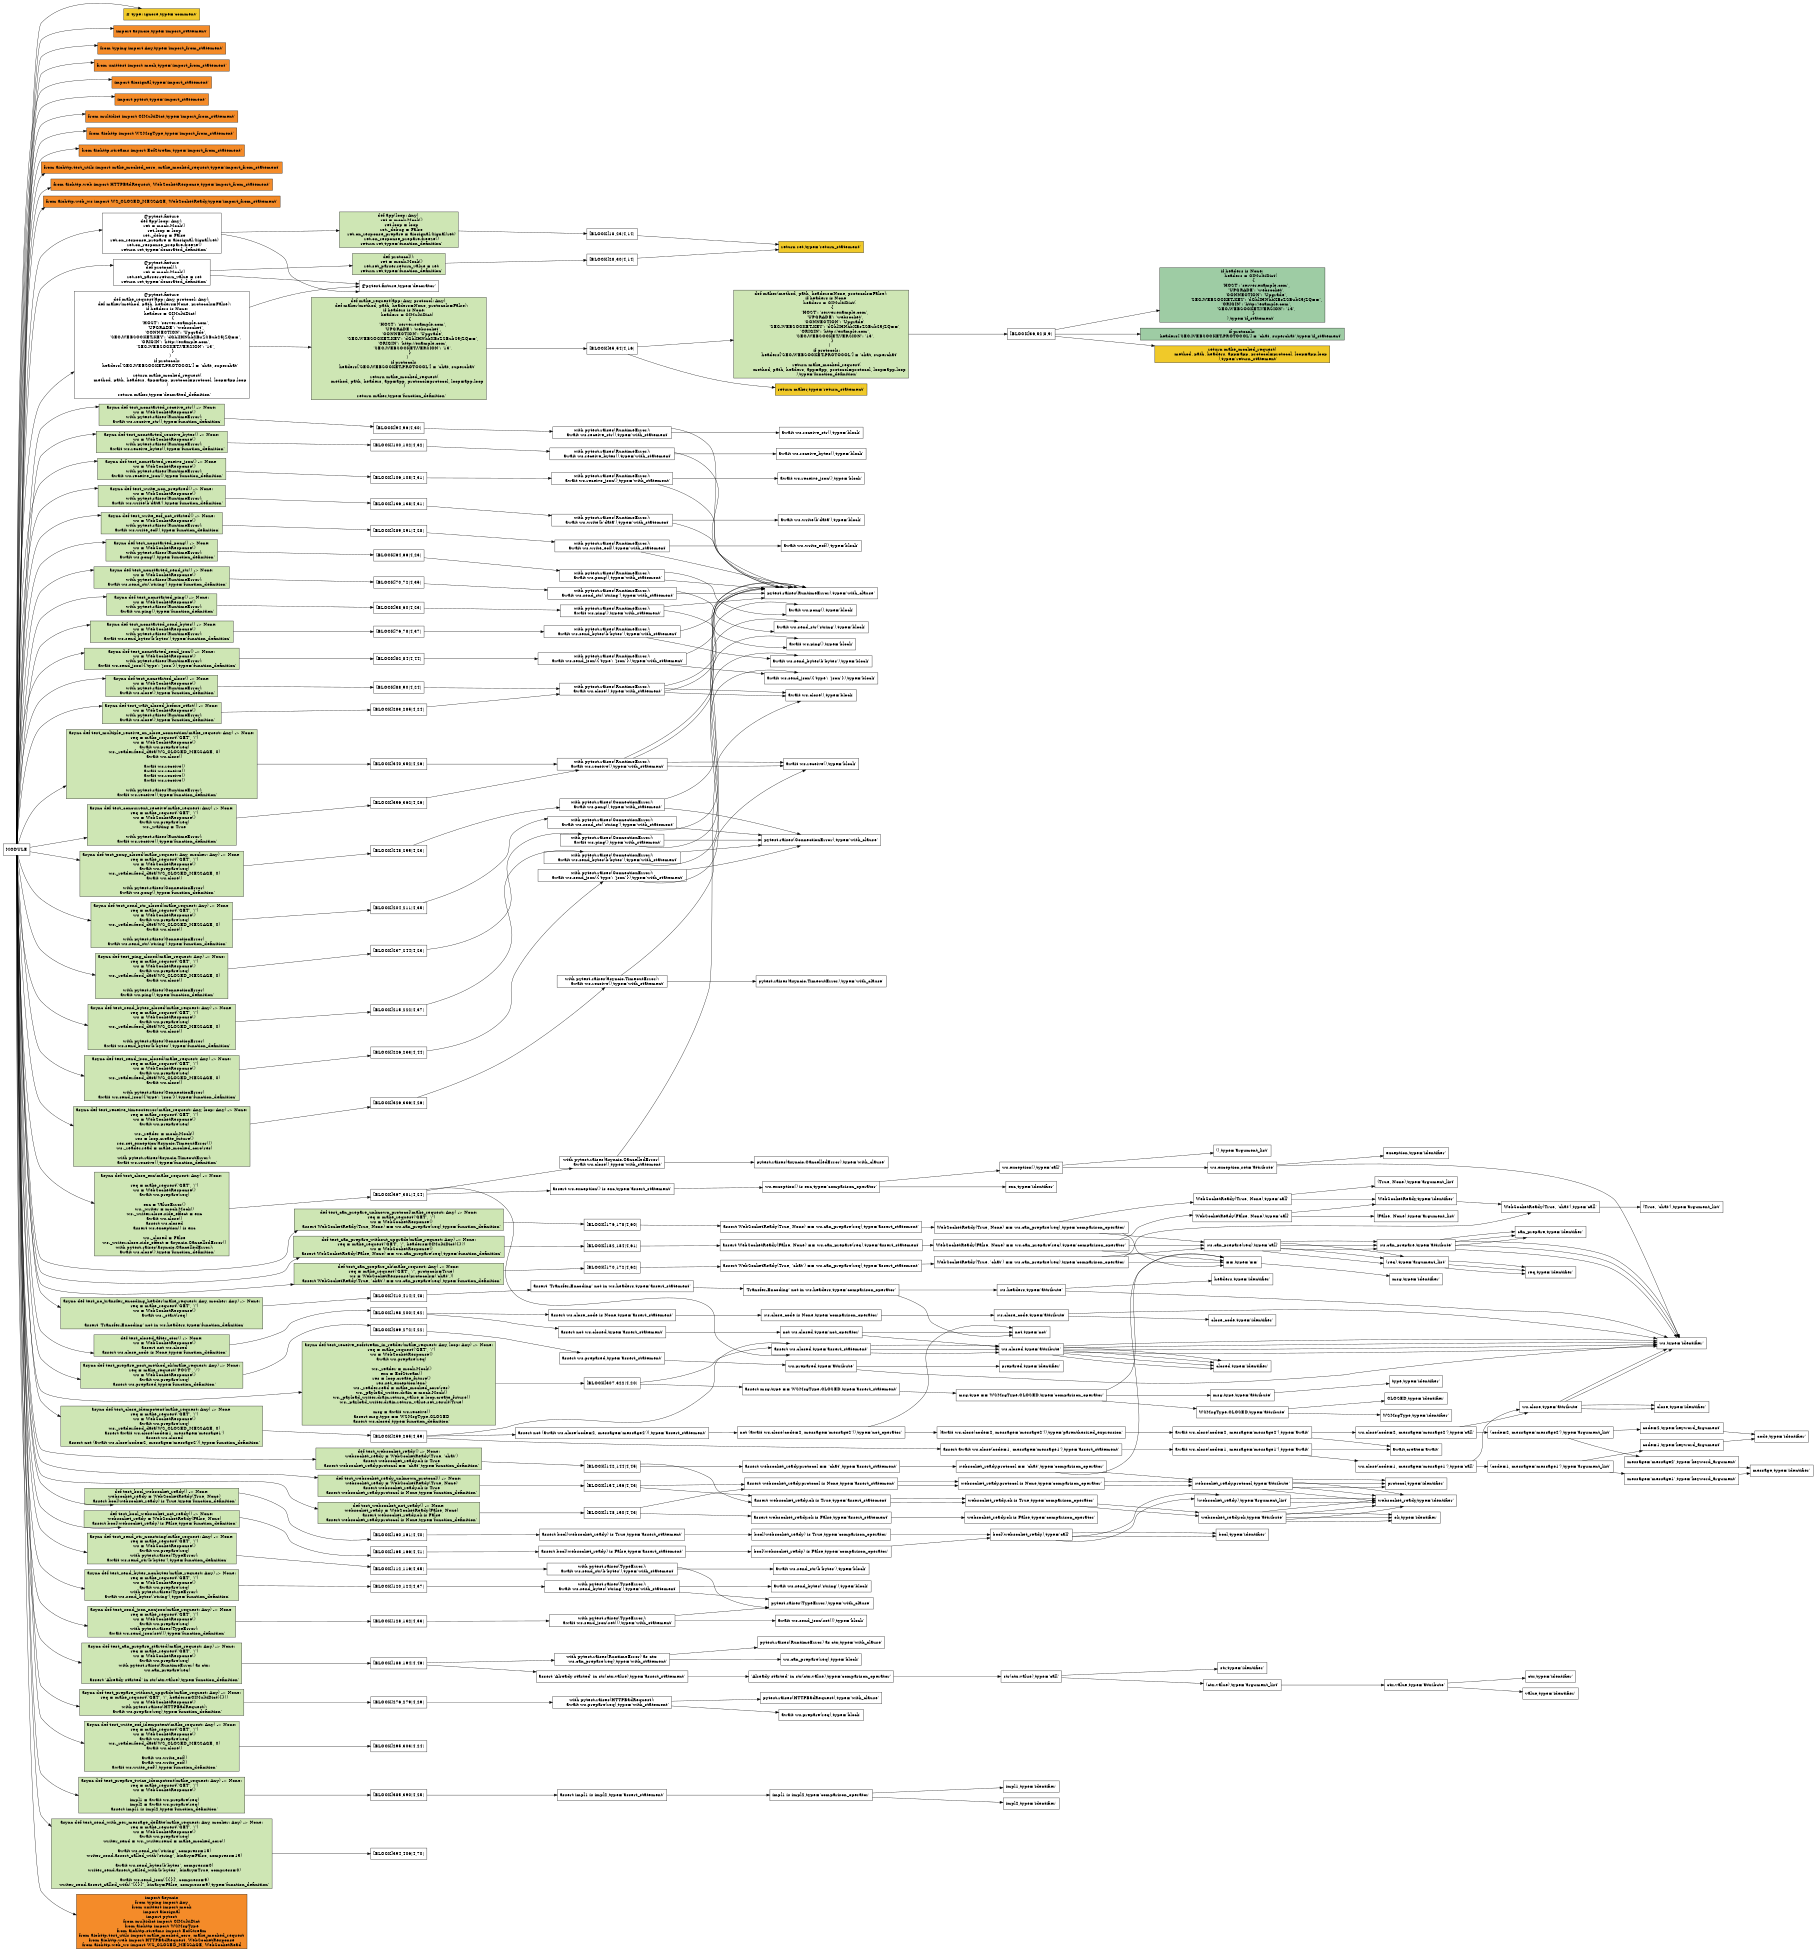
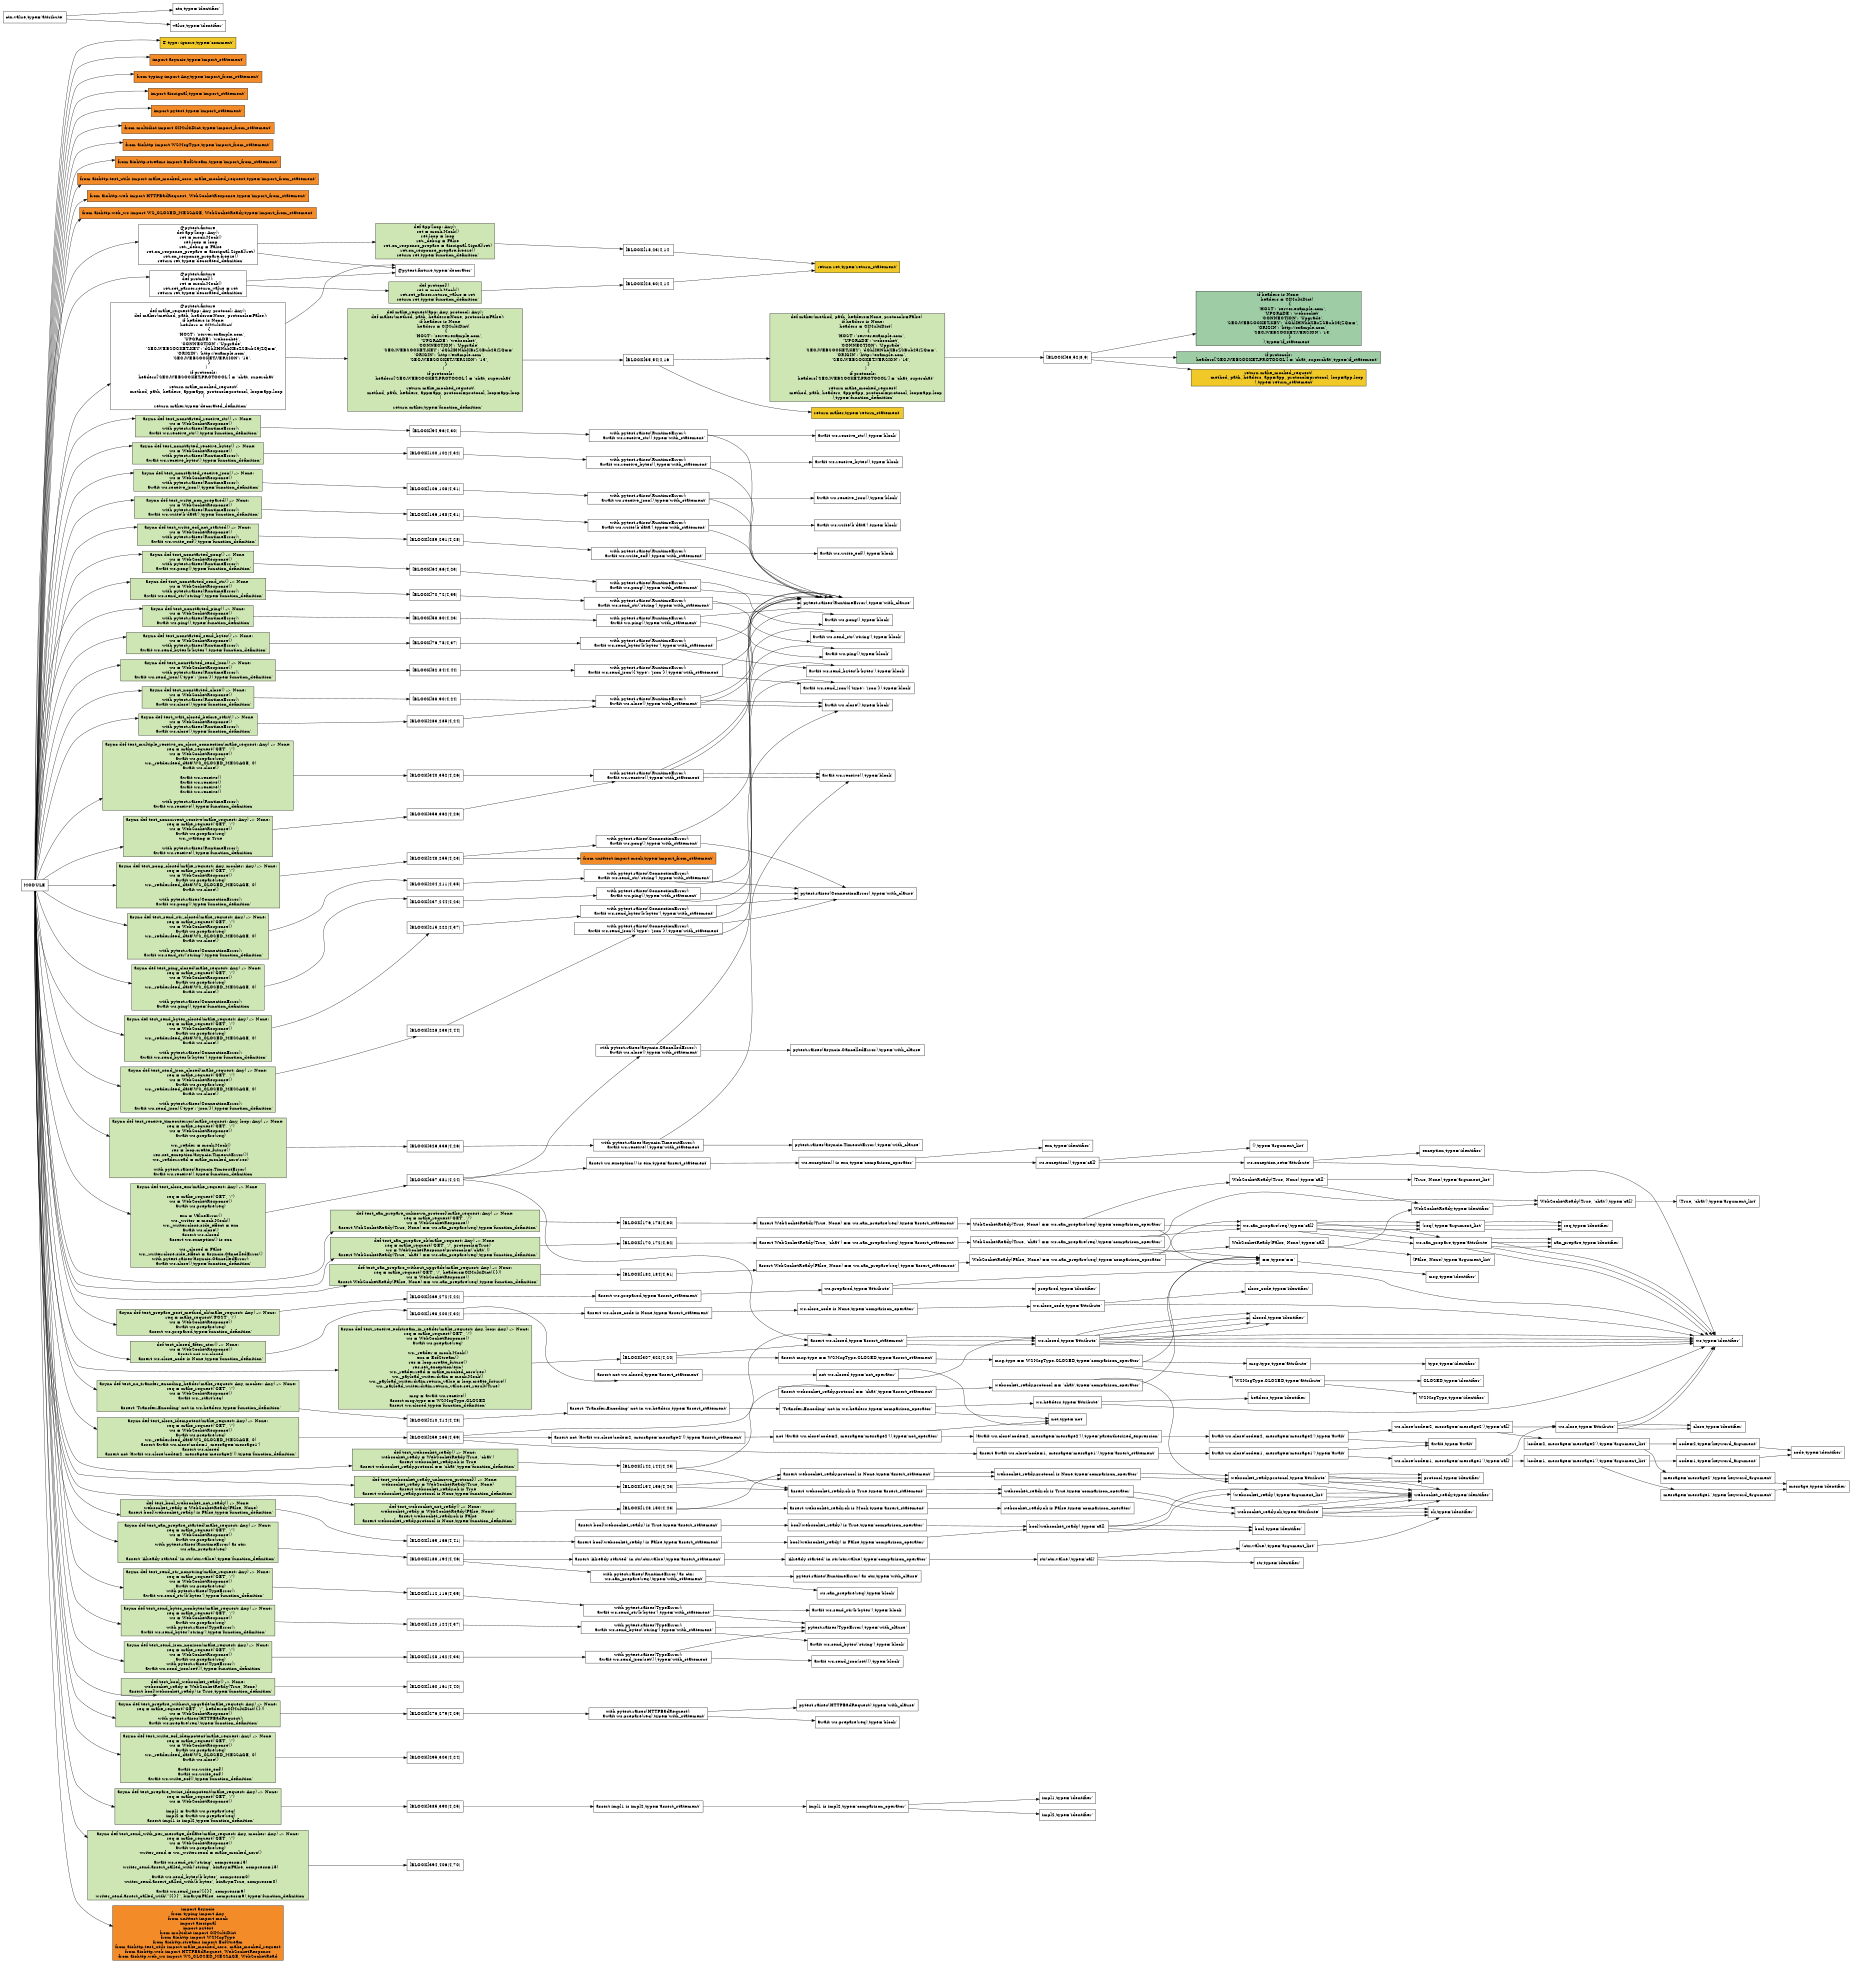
(24, 433) -> (520, 859)
(1416, 1450) -> (1452, 1444)
(821, 1518) -> (857, 1508)
(482, 1535) -> none
(1331, 1685) -> (1378, 1538)
